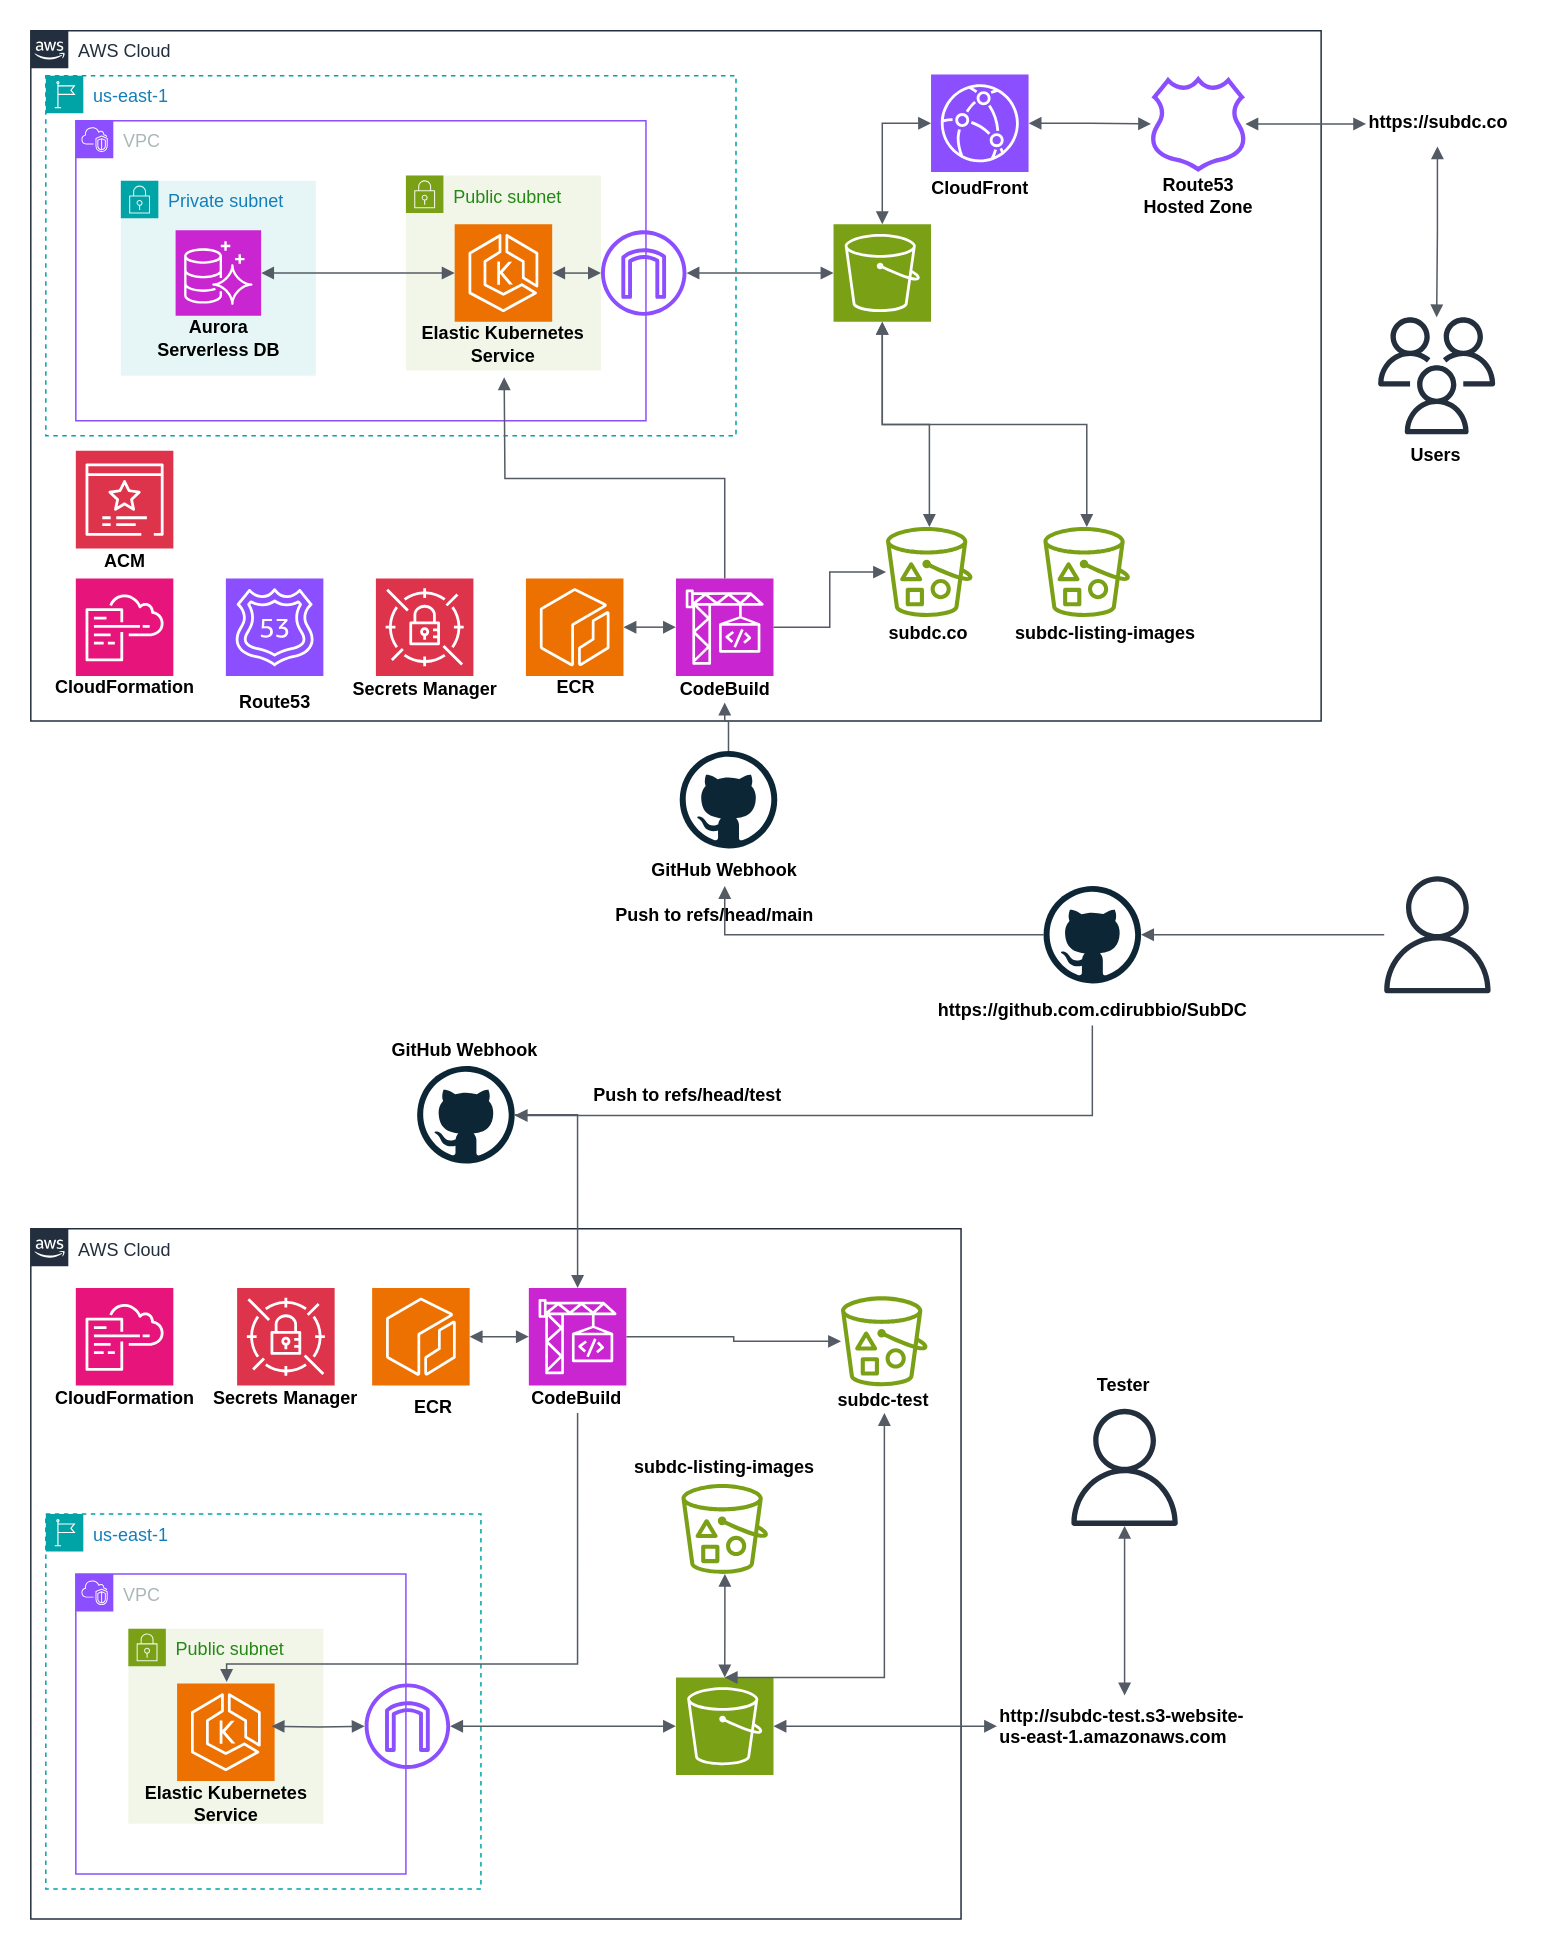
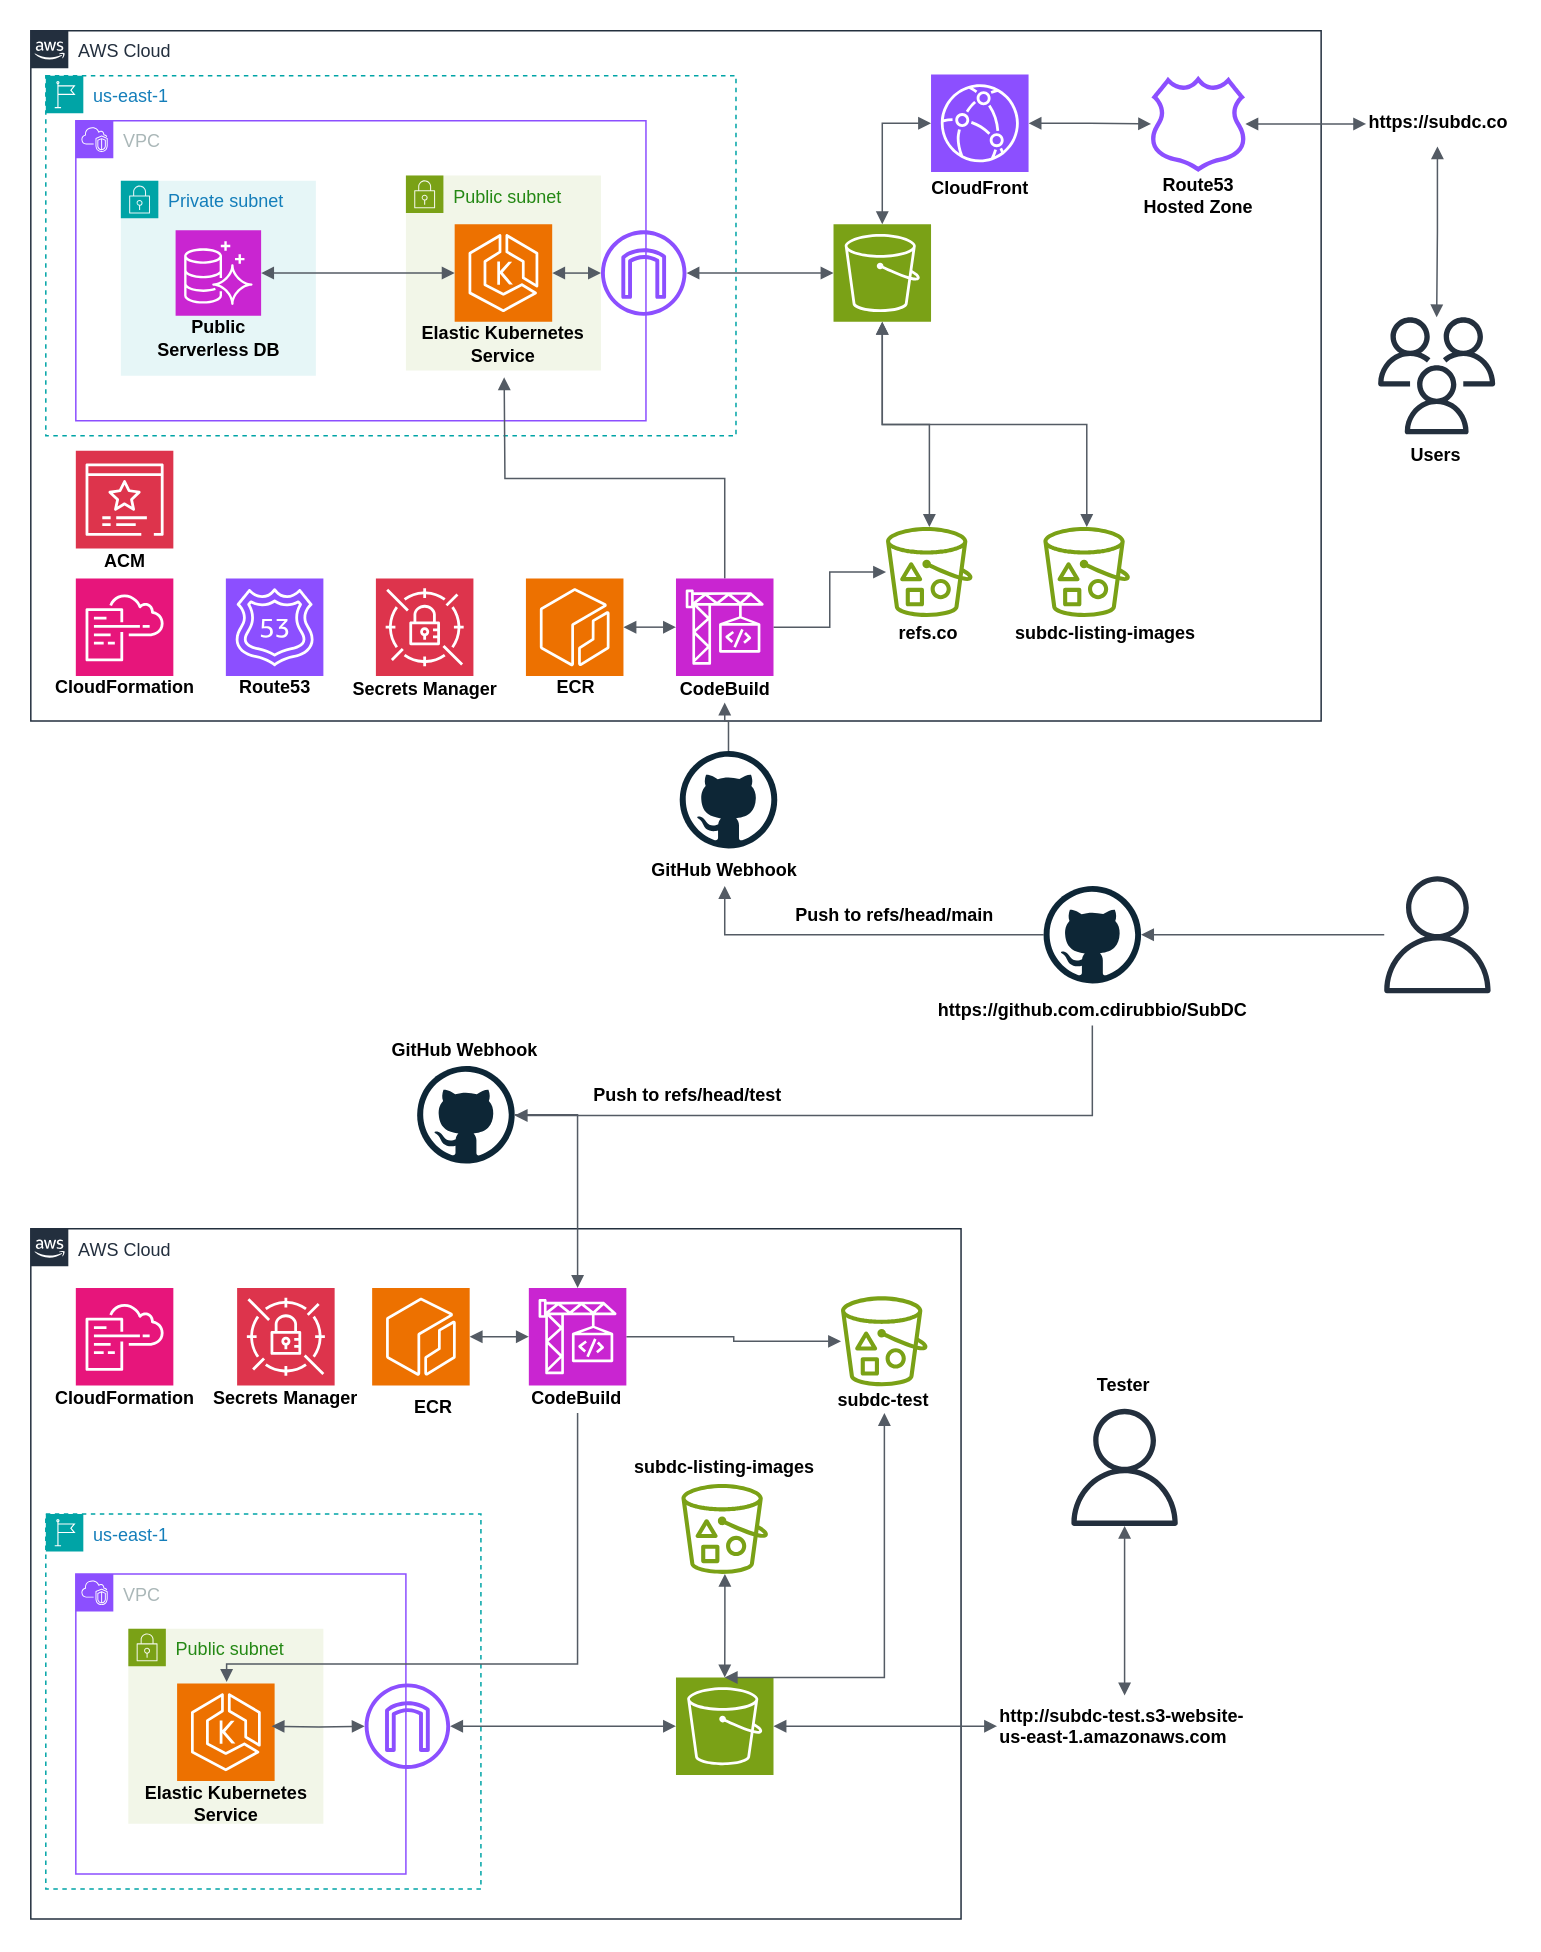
(219, 338) -> (219, 338)
(929, 634) -> (929, 634)
(275, 703) -> (275, 688)
(715, 916) -> (895, 916)
